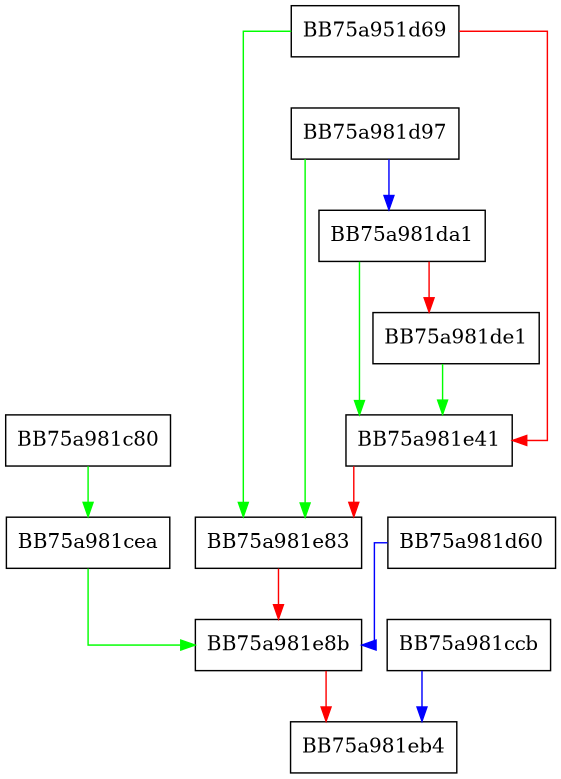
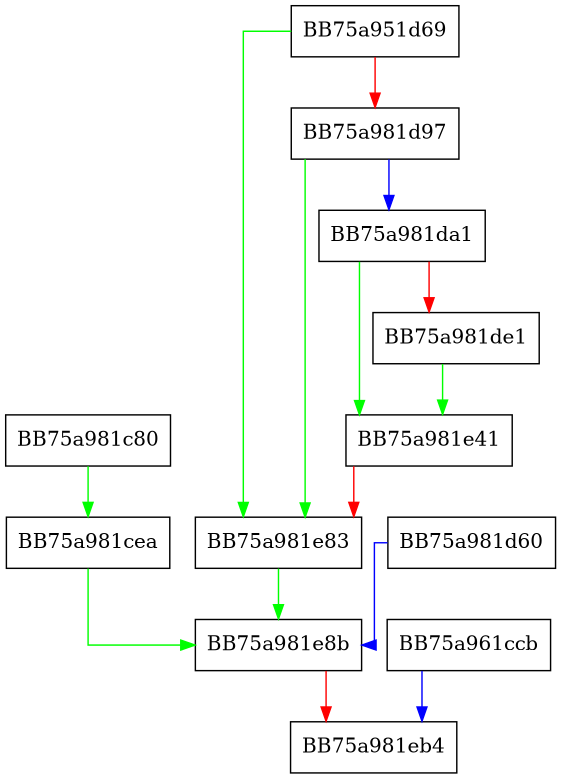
(547, 202) -> (375, 75)
(278, 587) -> (278, 587)
(469, 645) -> (469, 645)
